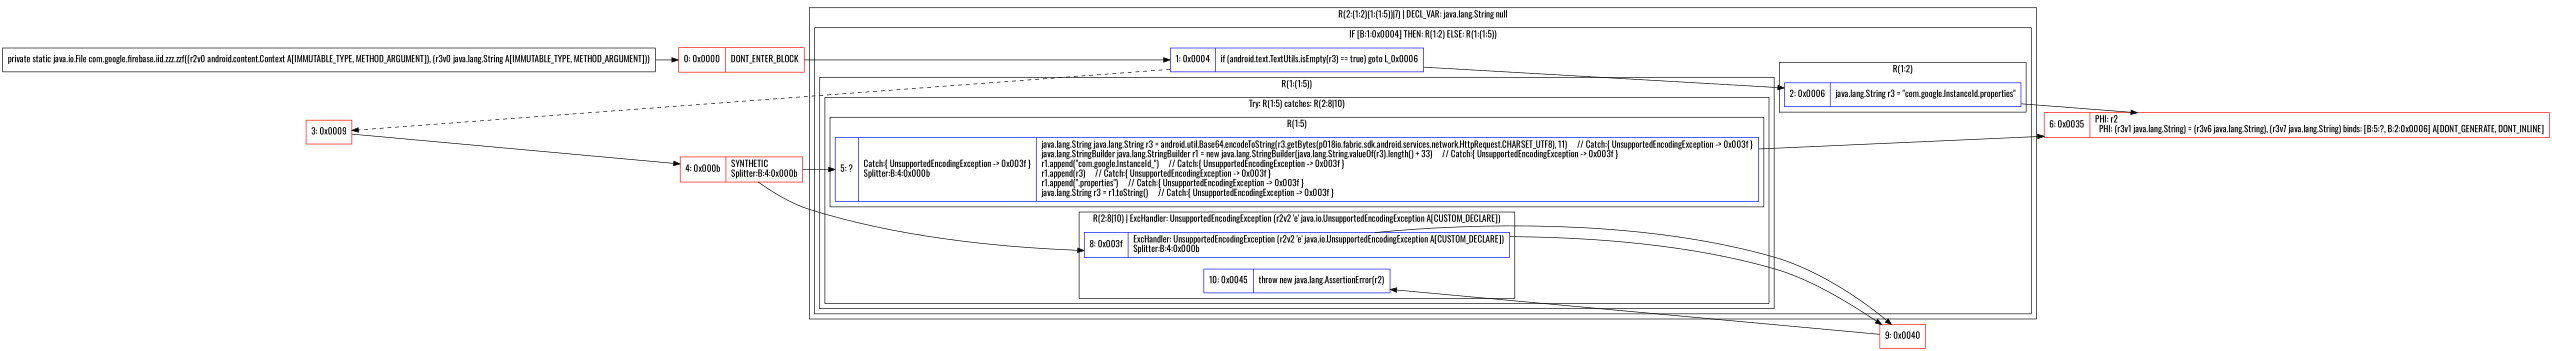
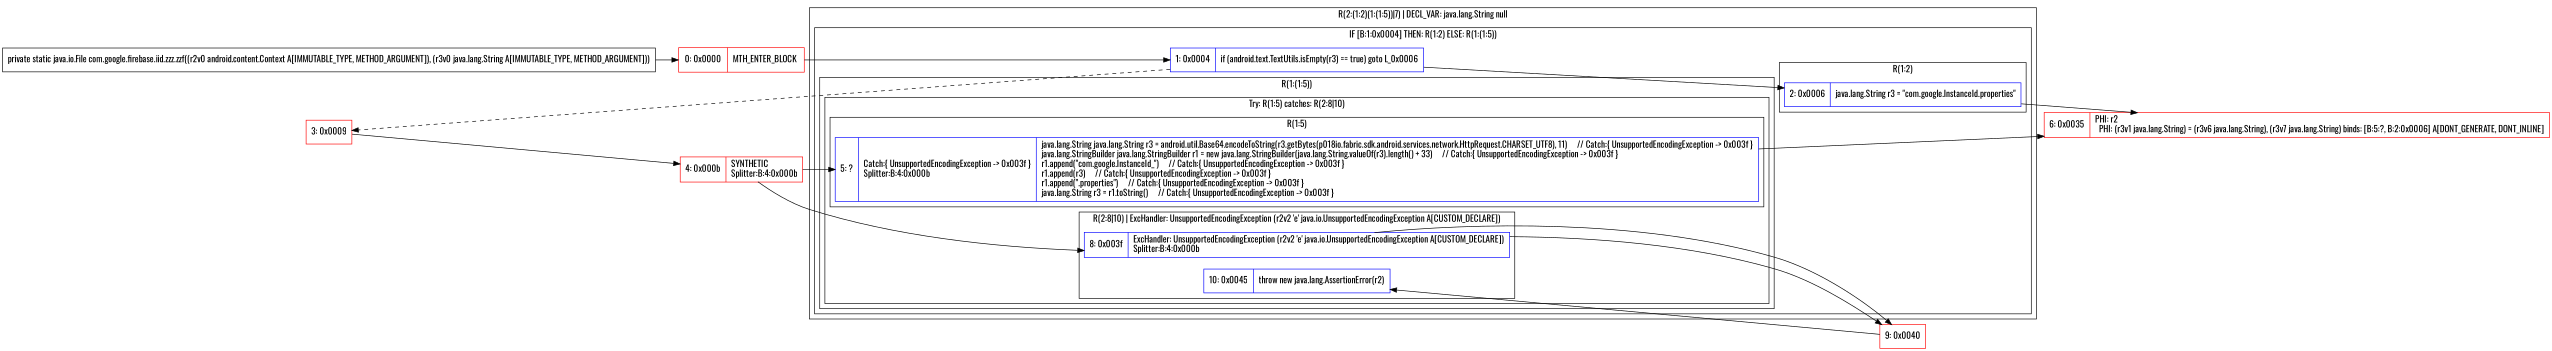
(765, 60) -> (765, 60)
